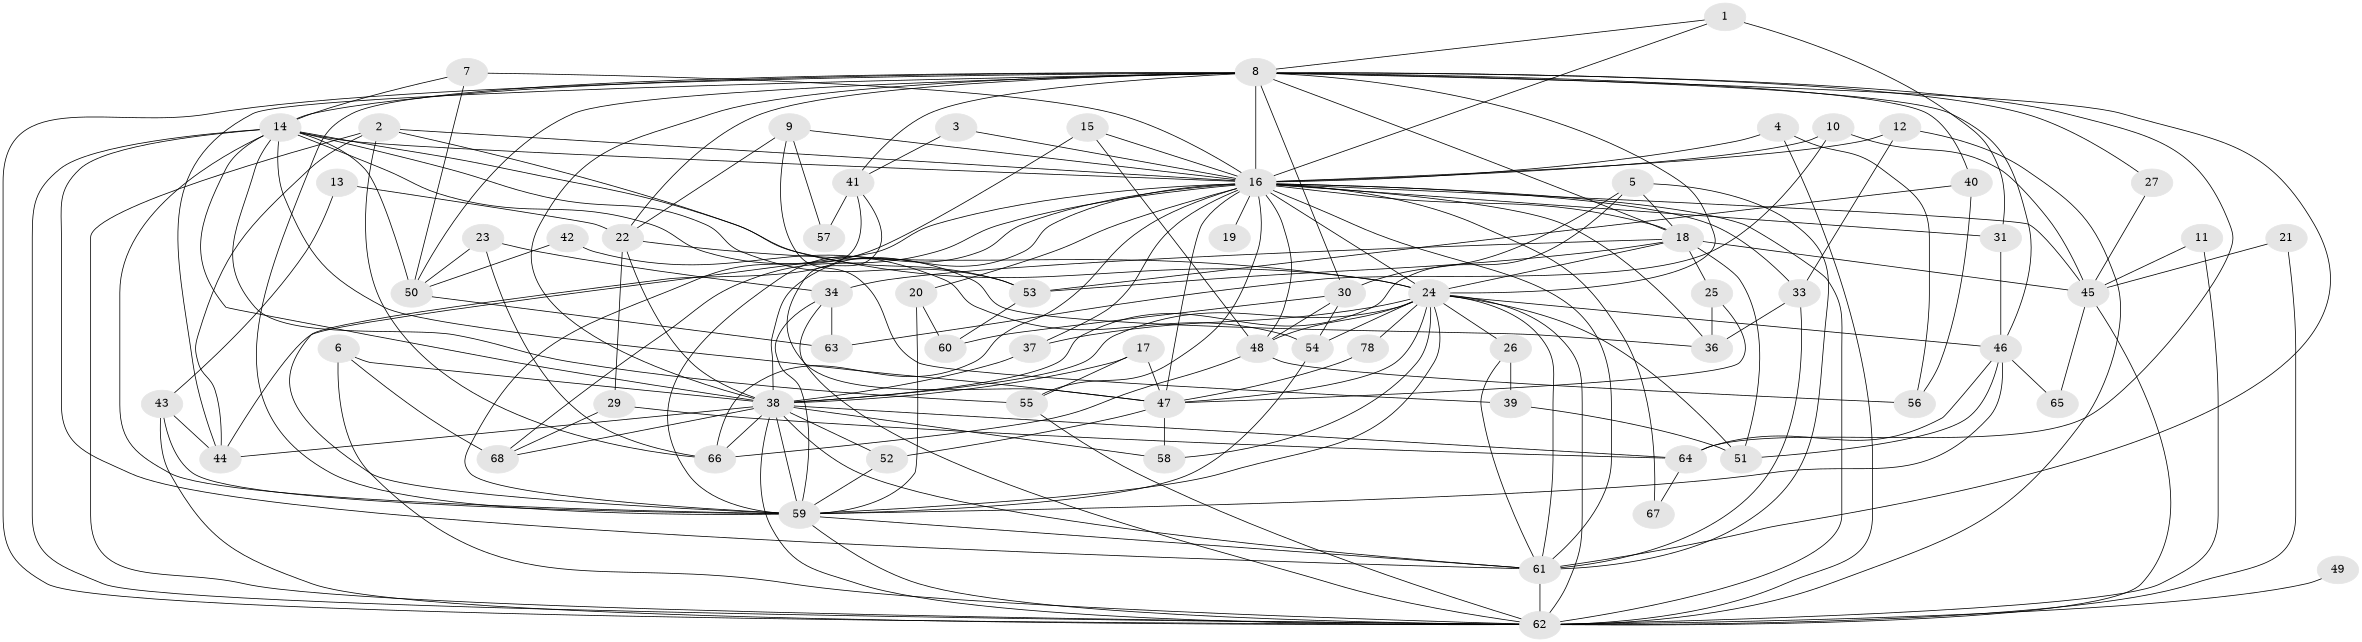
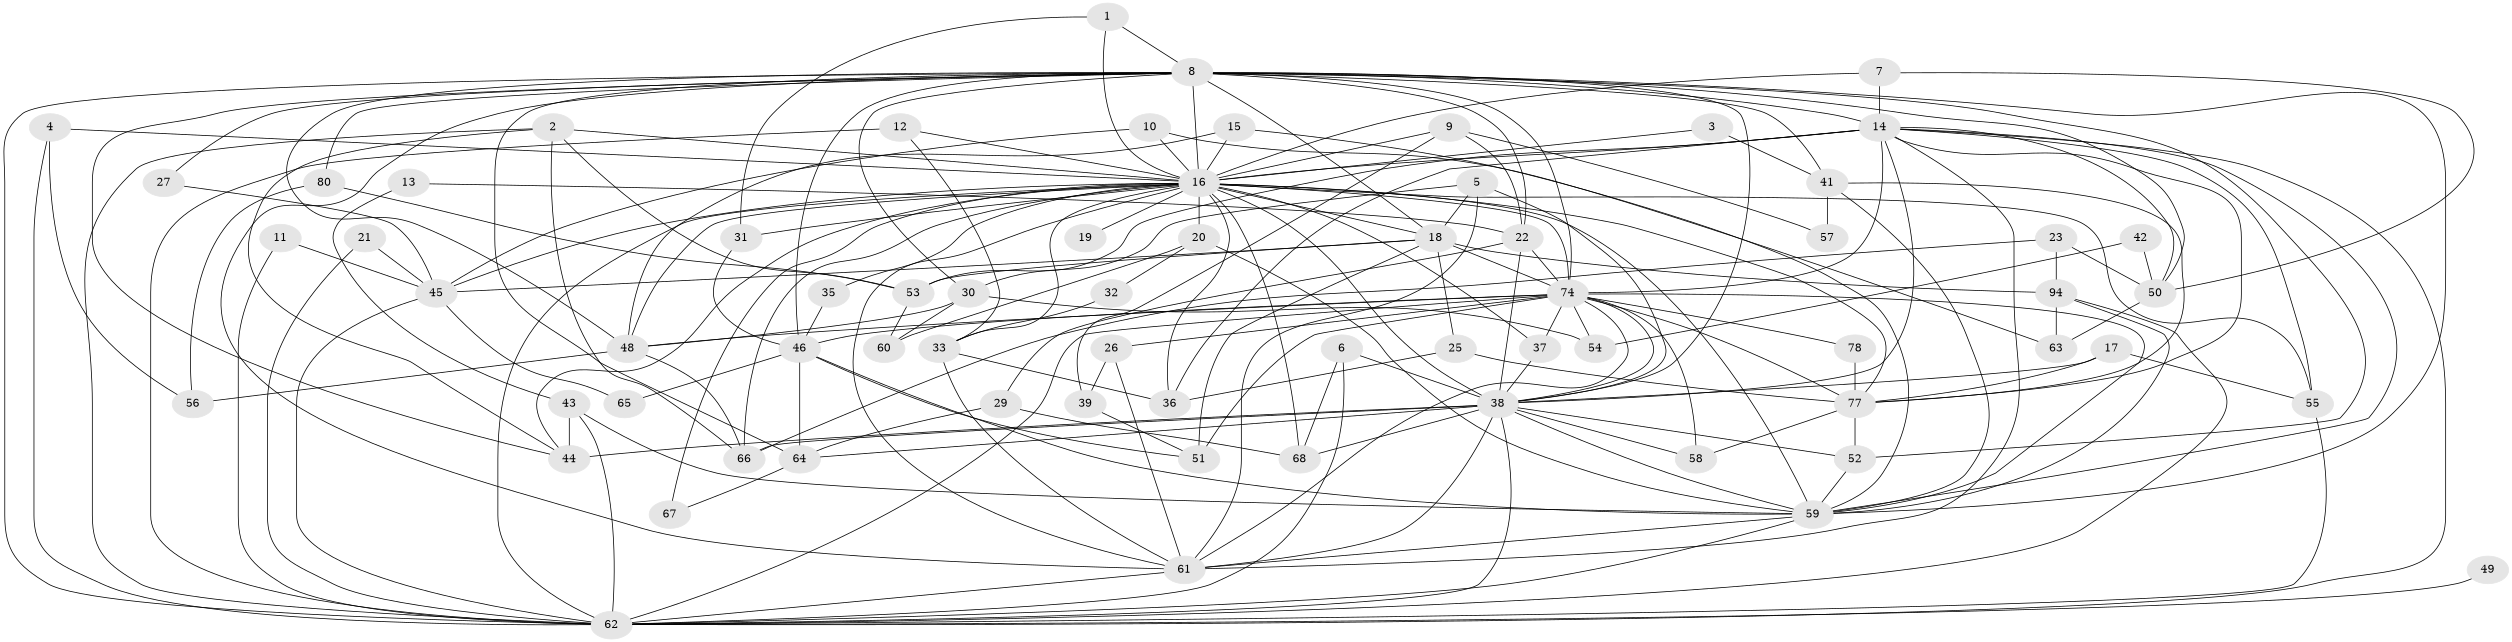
none -> (553, 84)
none -> (2106, 131)
(1972, 183) -> (324, 183)
none -> (829, 293)
(832, 293) -> (2056, 293)
none -> (1112, 293)
(1429, 293) -> (1568, 293)
(1164, 404) -> (1855, 404)
(1179, 477) -> none
